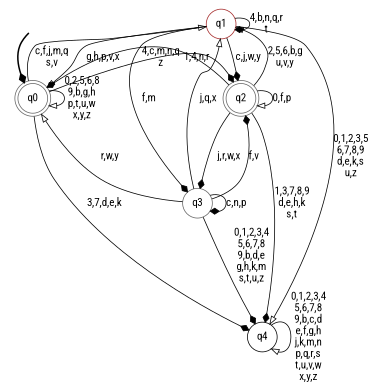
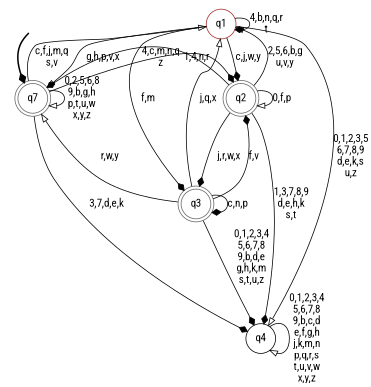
(33, 98) -> (33, 98)
(197, 203) -> (196, 204)
